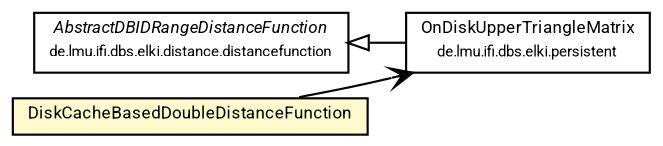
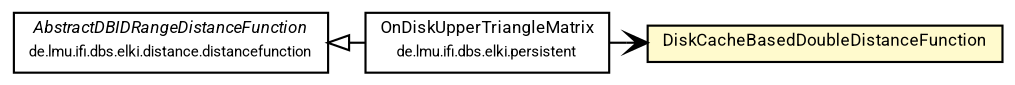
(345, 88) -> (618, 43)
